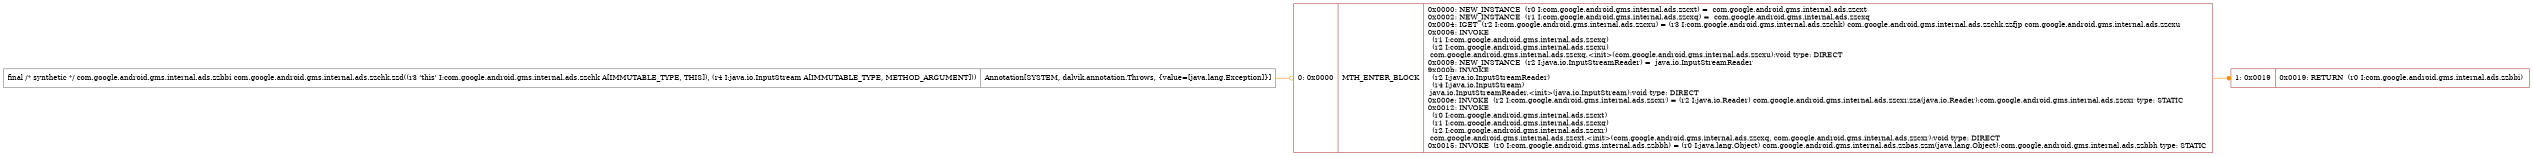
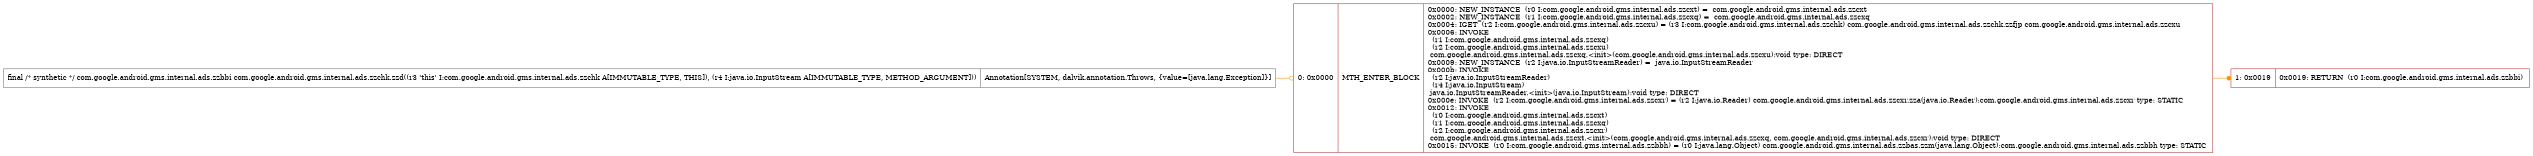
(1461, 70) -> (1461, 70)
